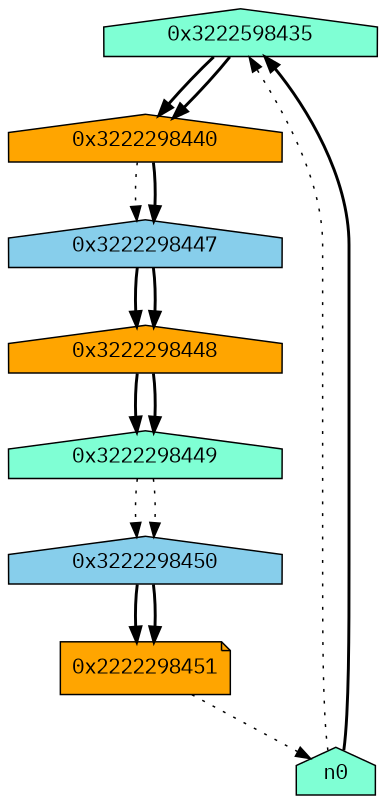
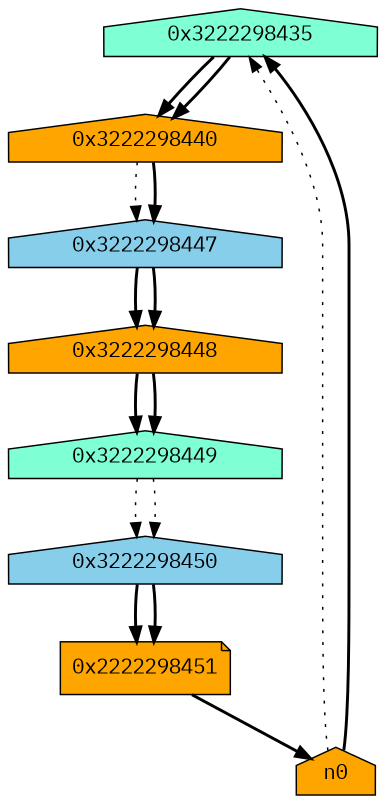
(241, 35) -> (241, 35)
(245, 723) -> (245, 723)
(336, 774) -> (336, 774)
